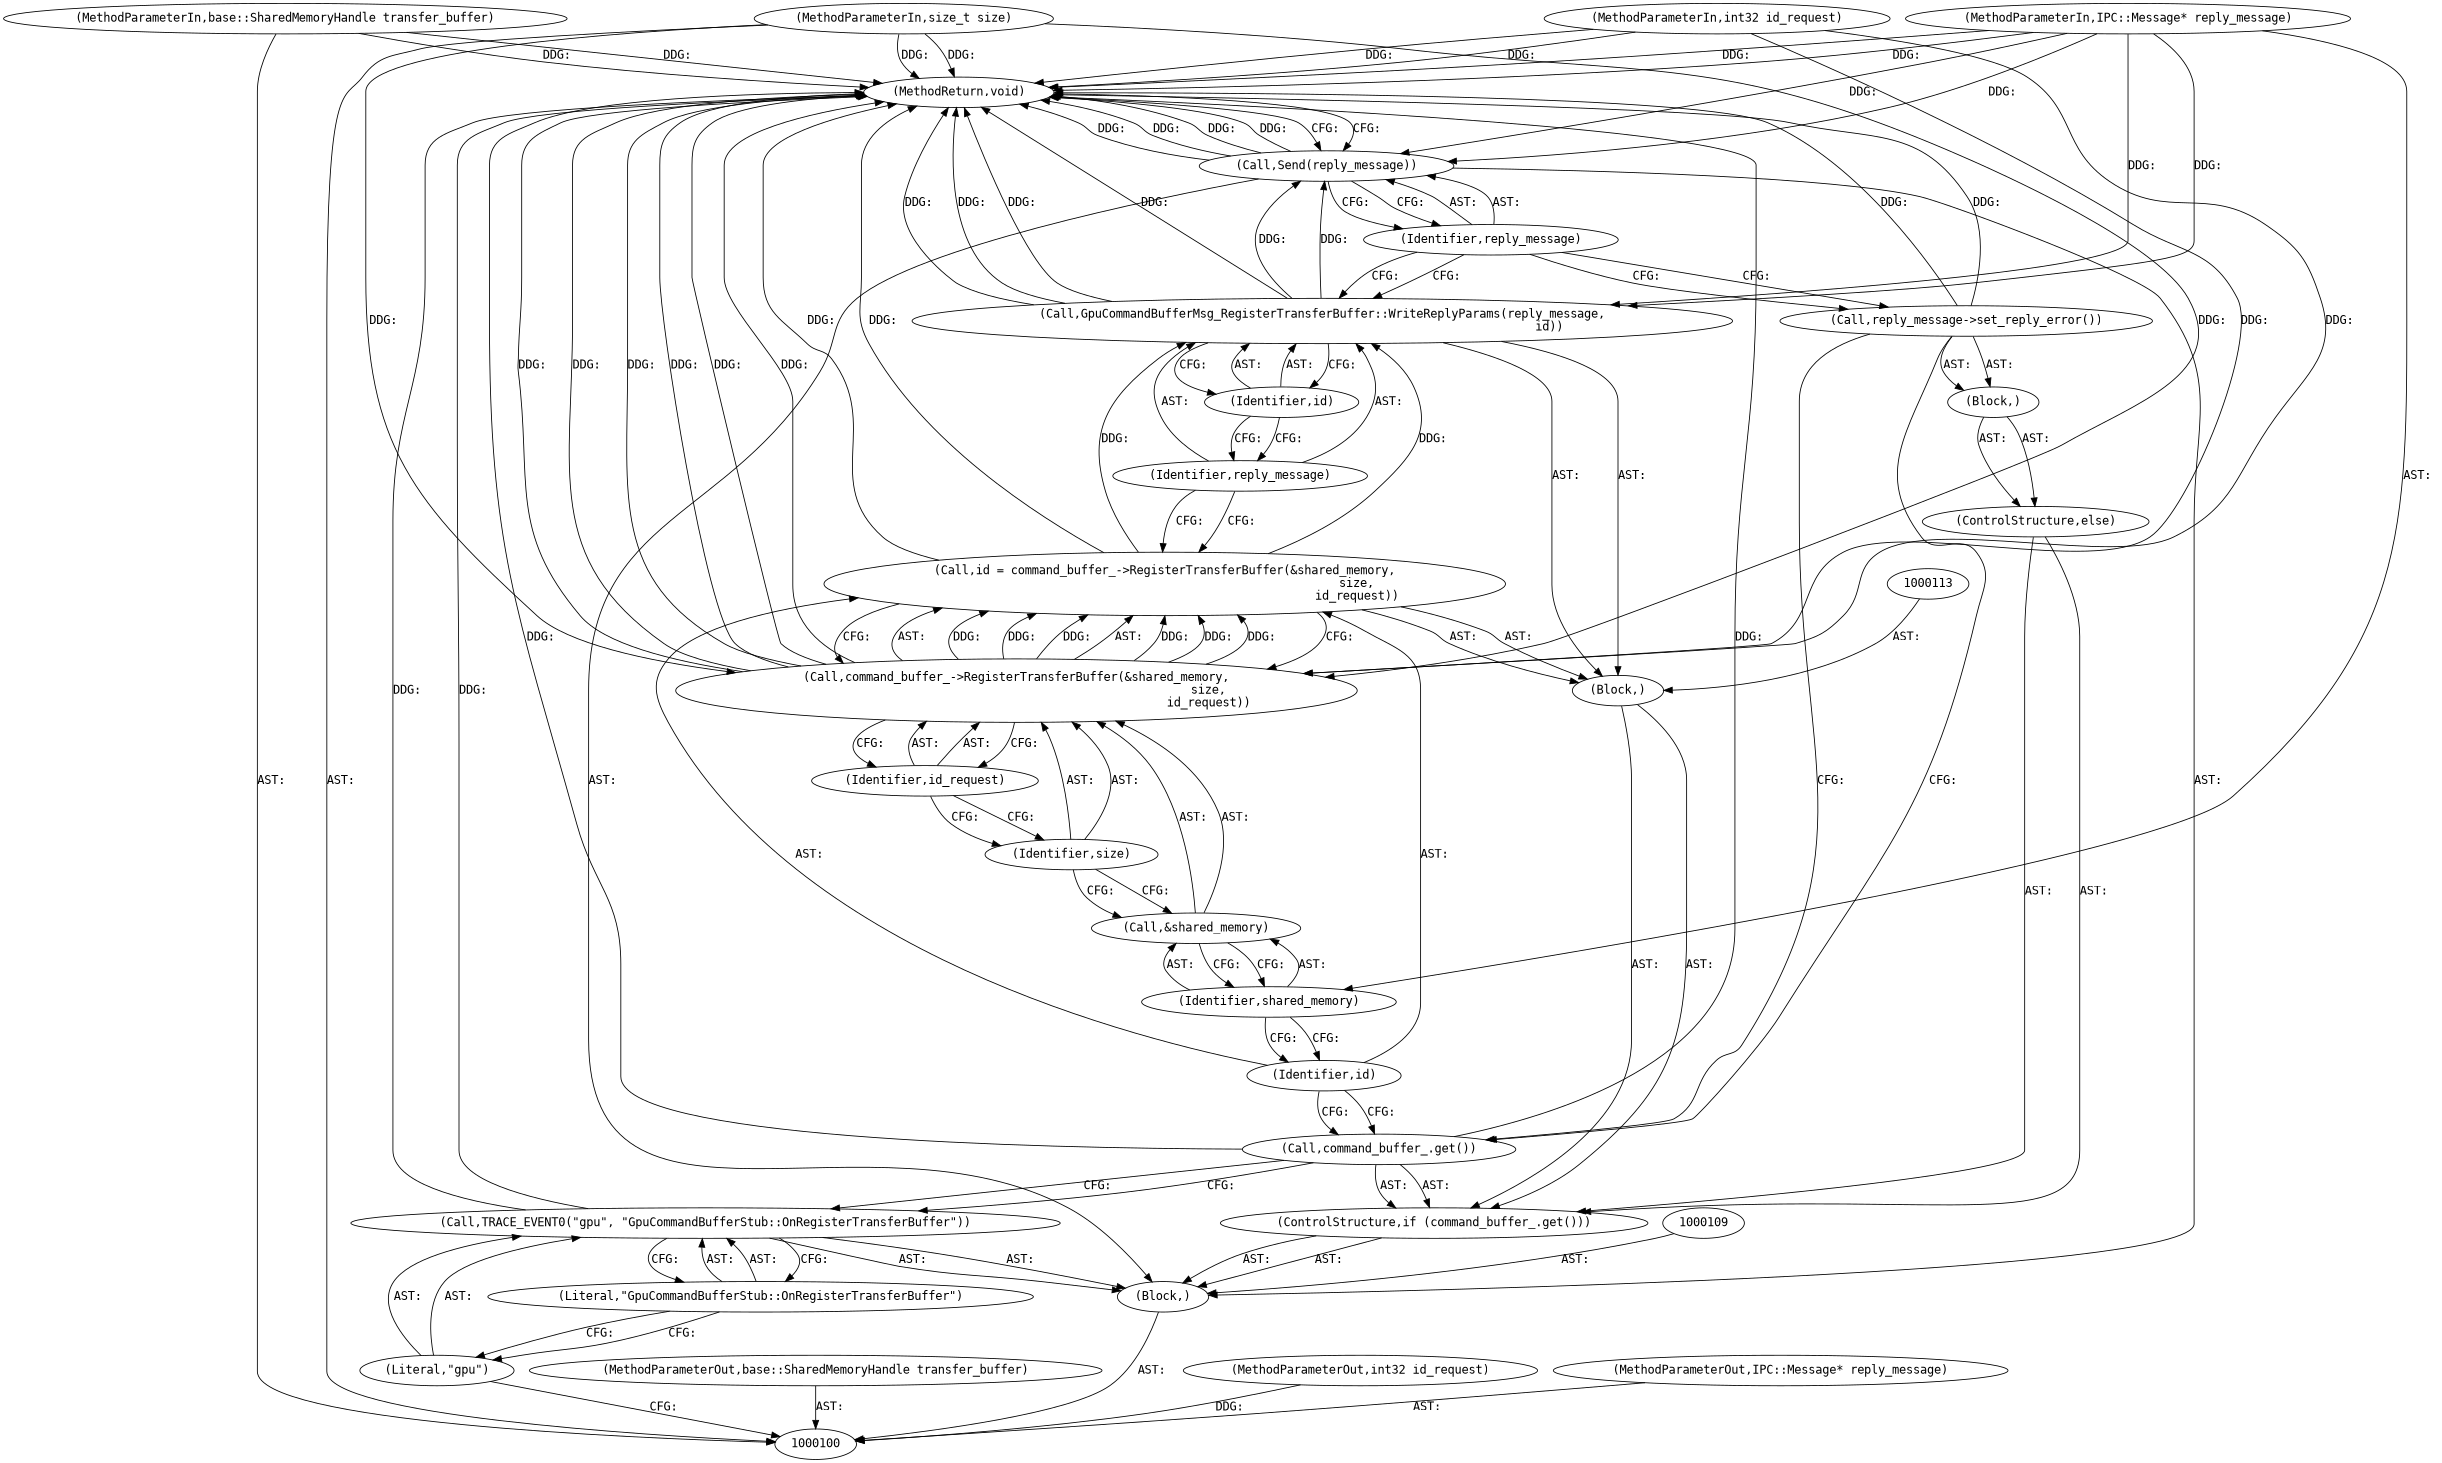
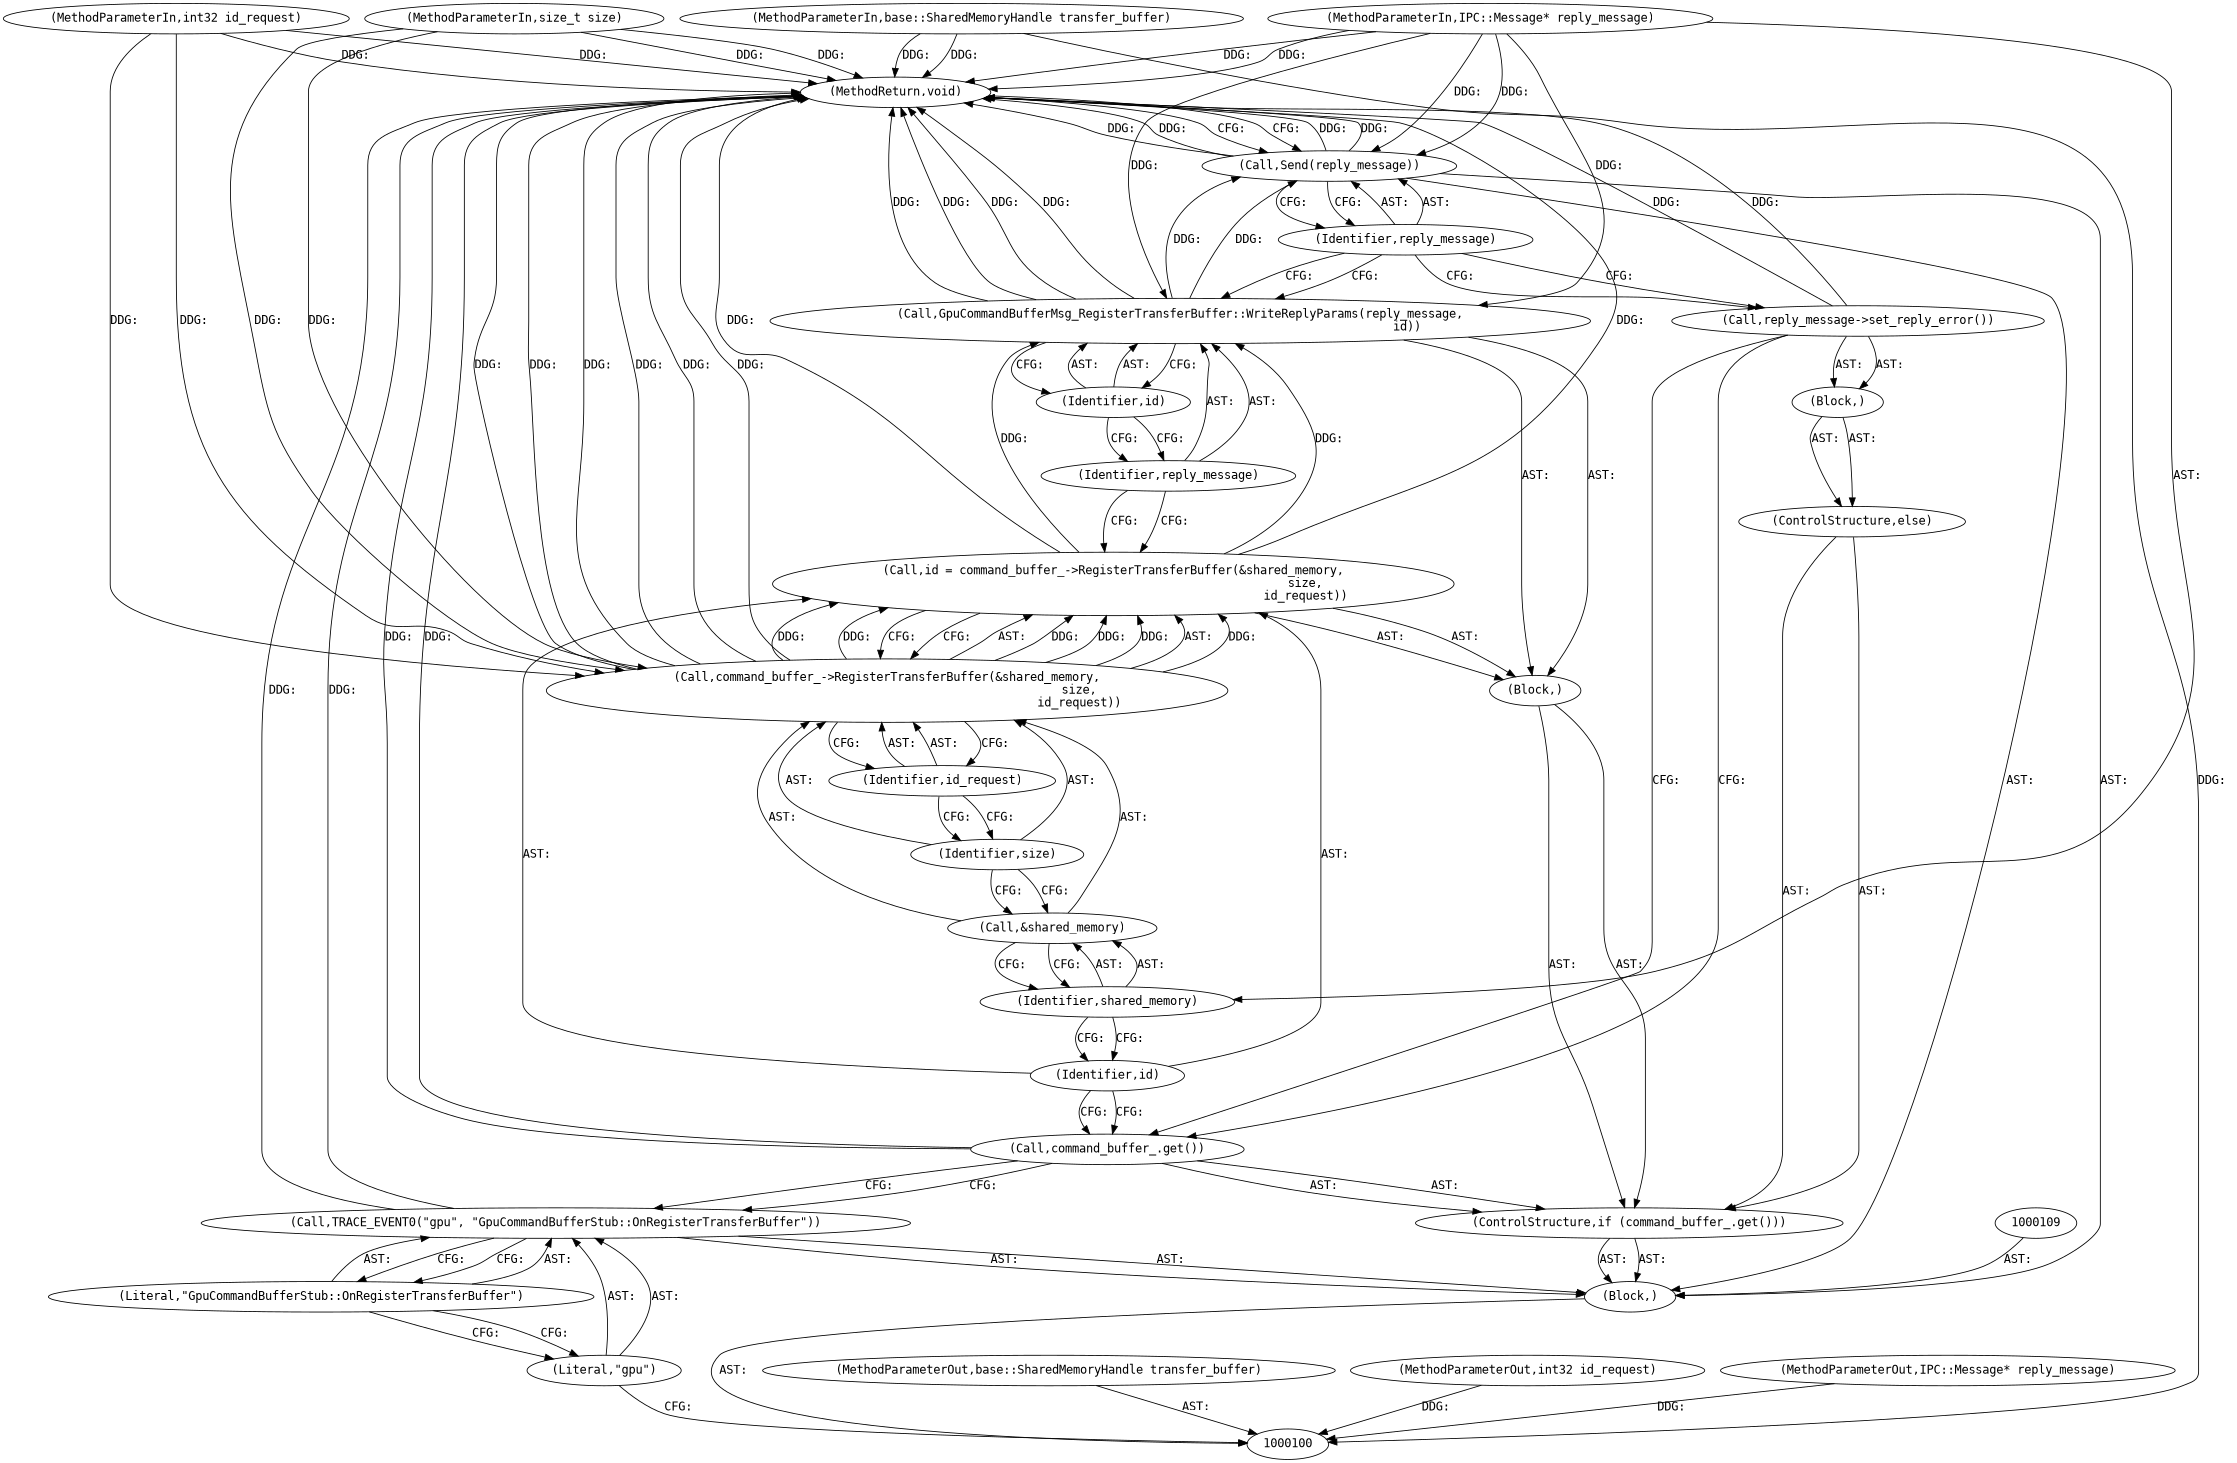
(1928, 584) -> none
(327, 738) -> none
(275, 781) -> (2216, 781)
(1431, 1407) -> (1675, 1407)
